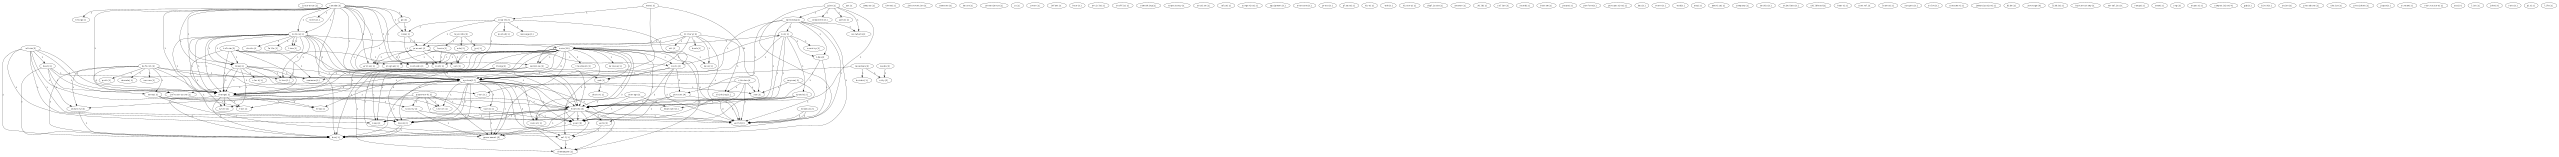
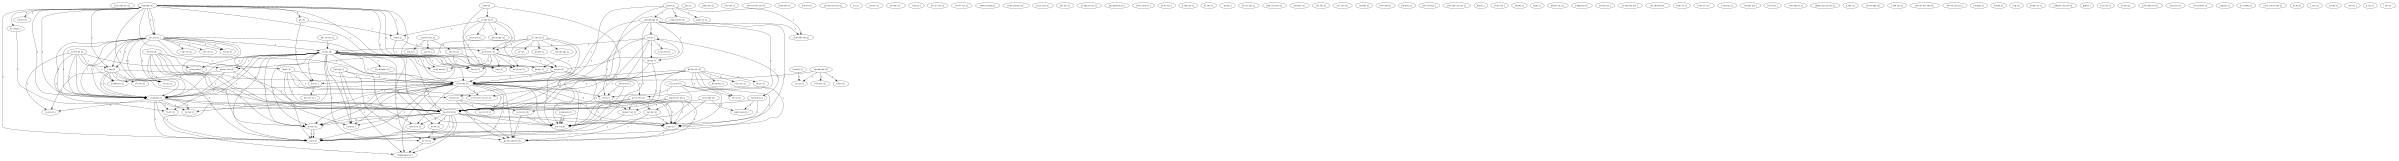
(594, 51) -> (327, 44)
none -> (841, 84)
(735, 87) -> none
(123, 99) -> (62, 103)
